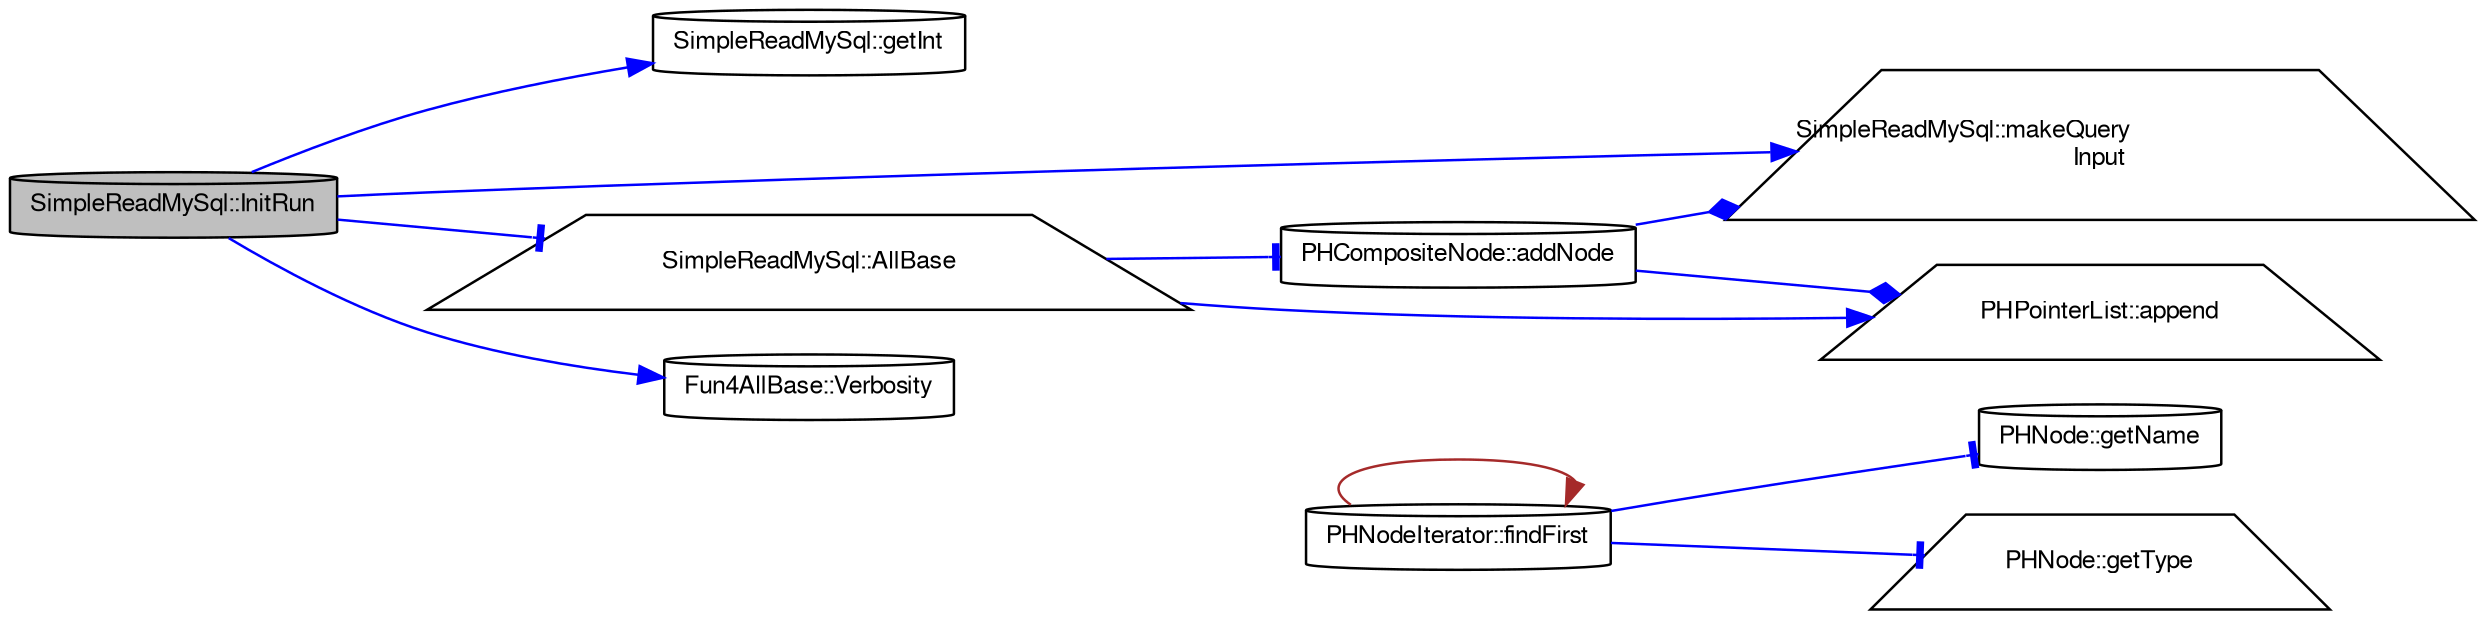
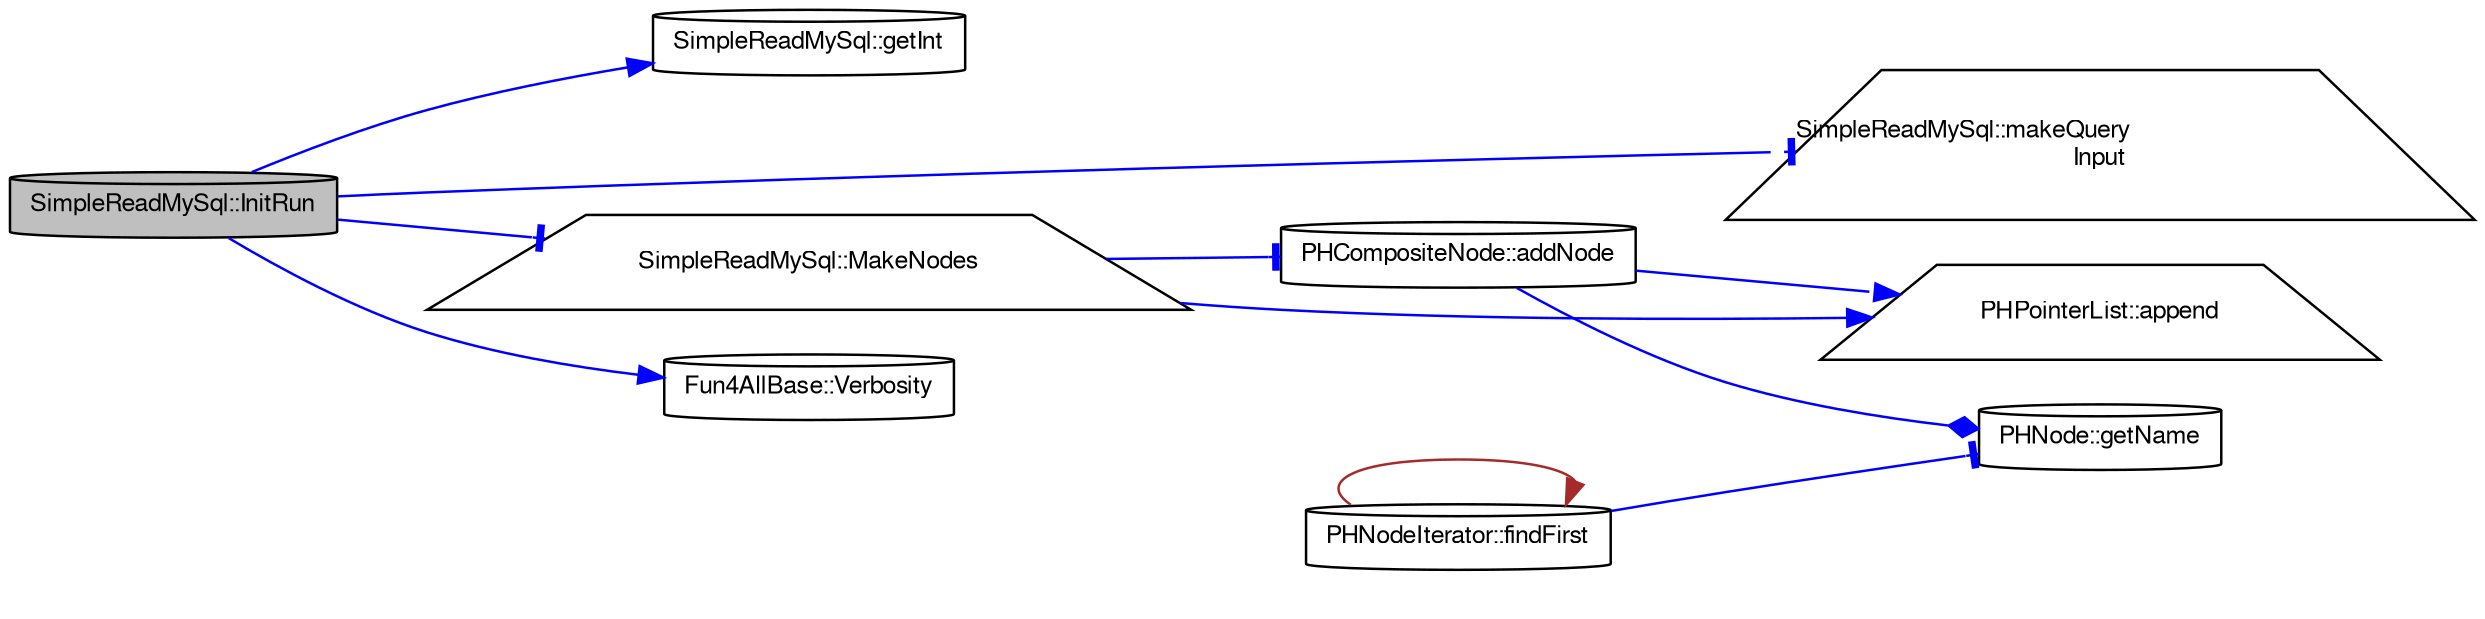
(1054, 171) -> (1054, 171)
(1672, 218) -> (1724, 382)
(809, 262) -> (809, 262)
(1753, 281) -> (1753, 281)
(2100, 562) -> none
